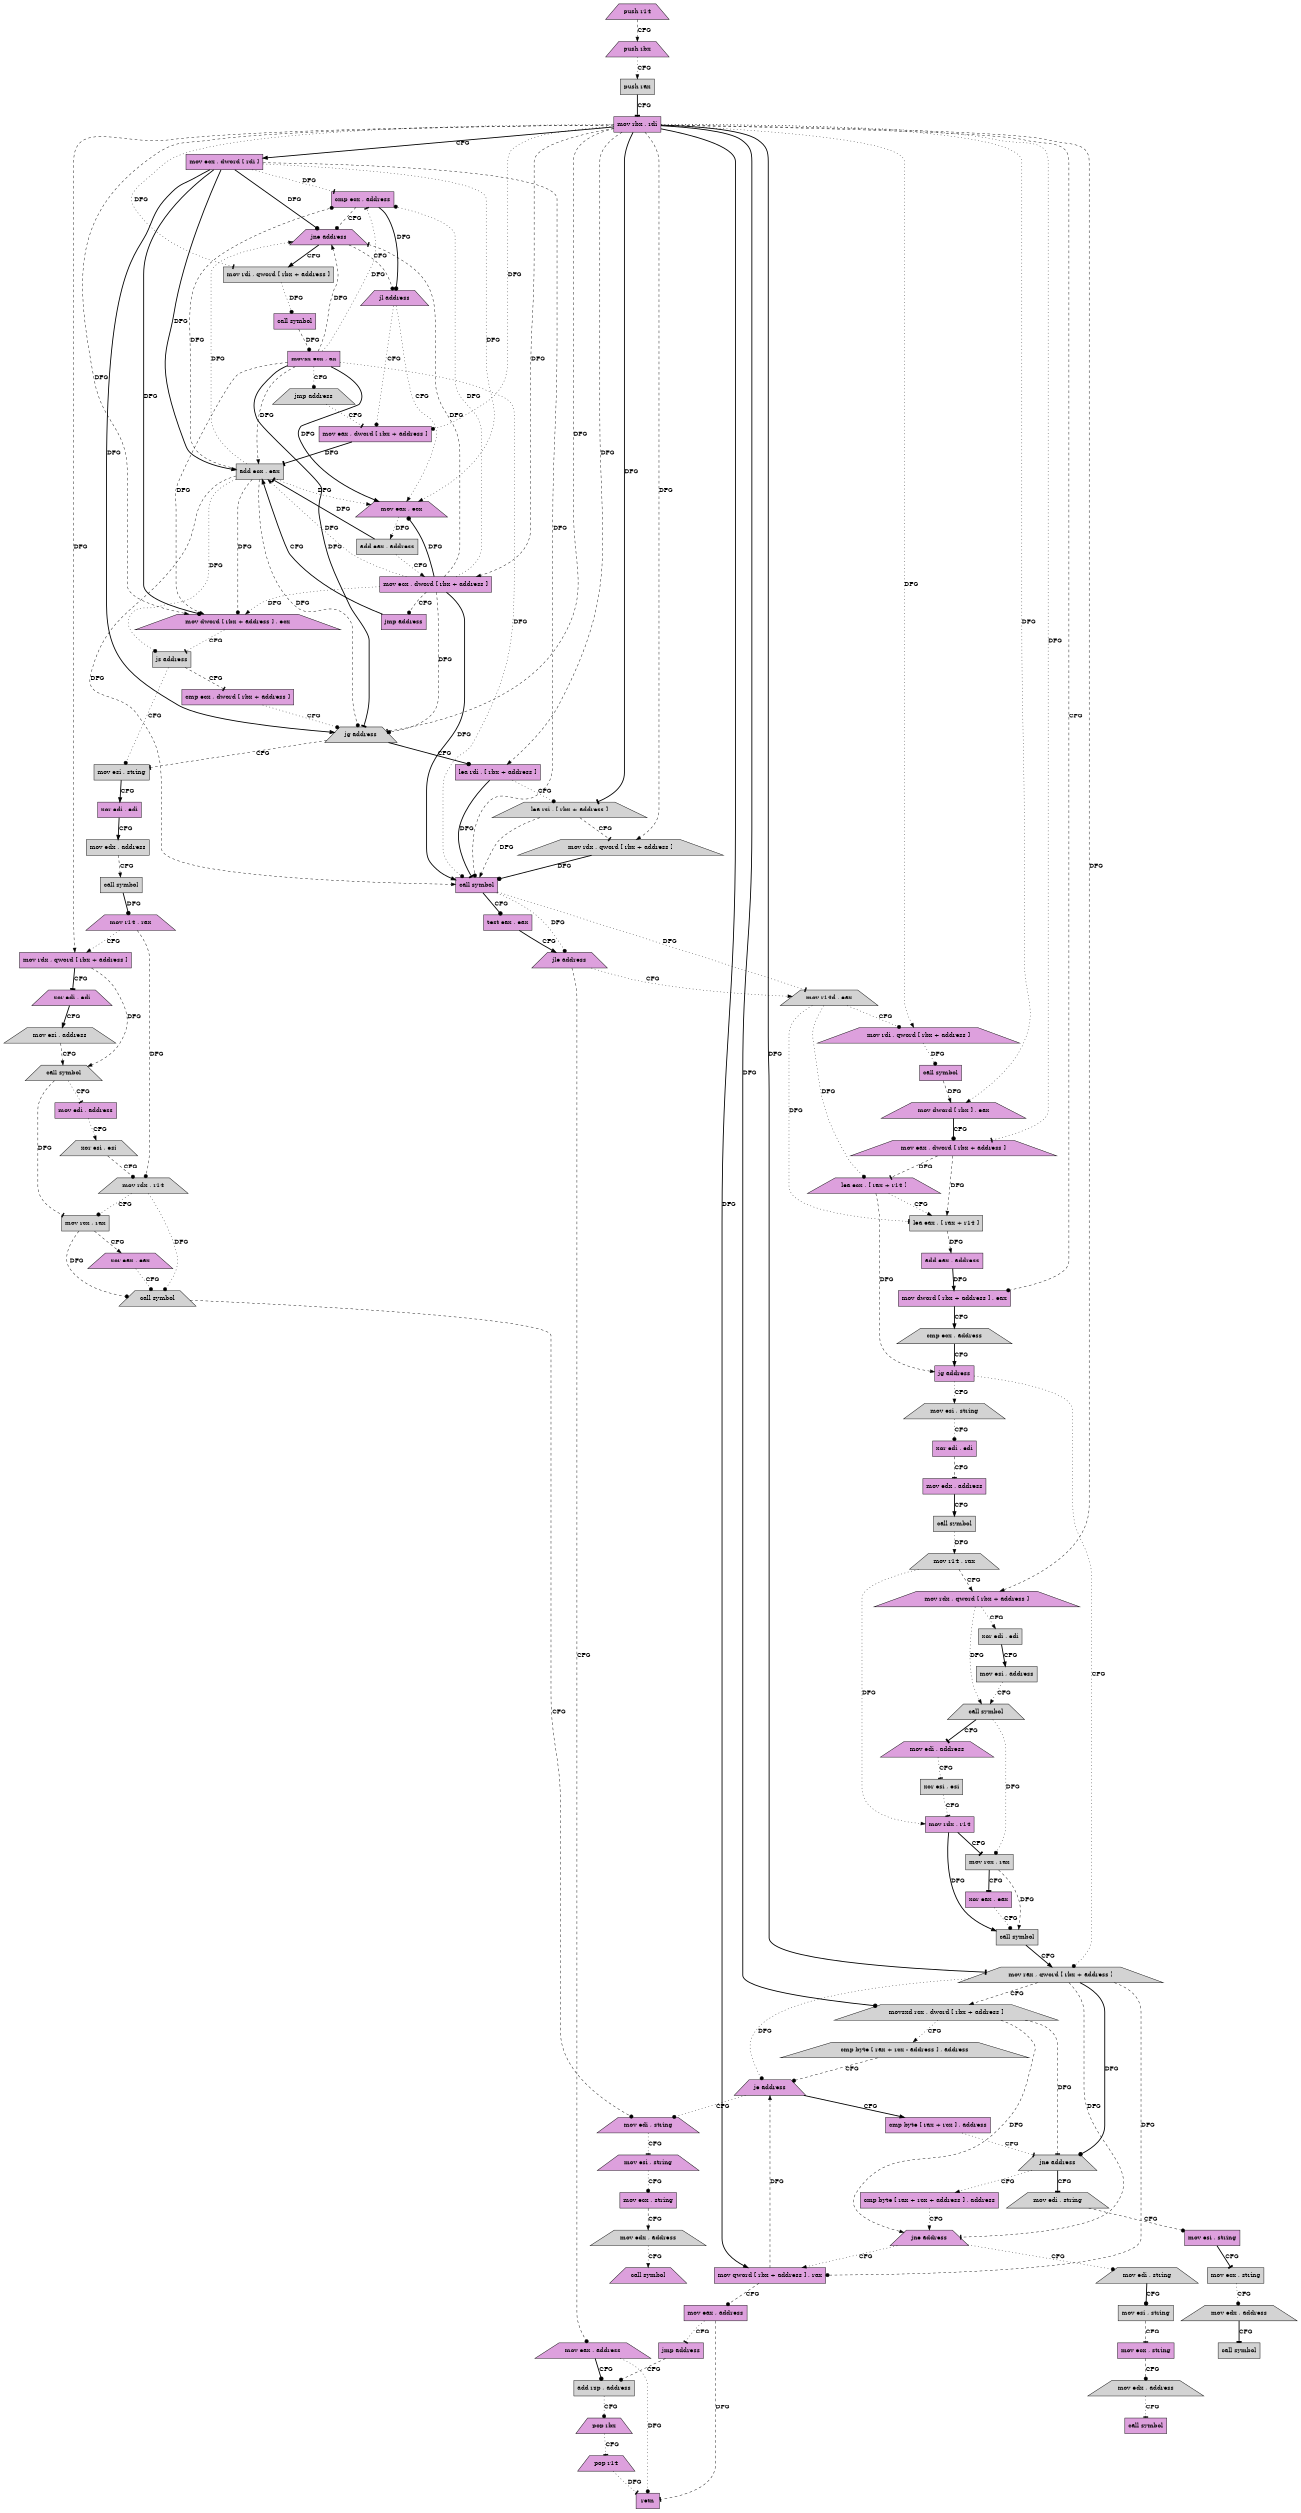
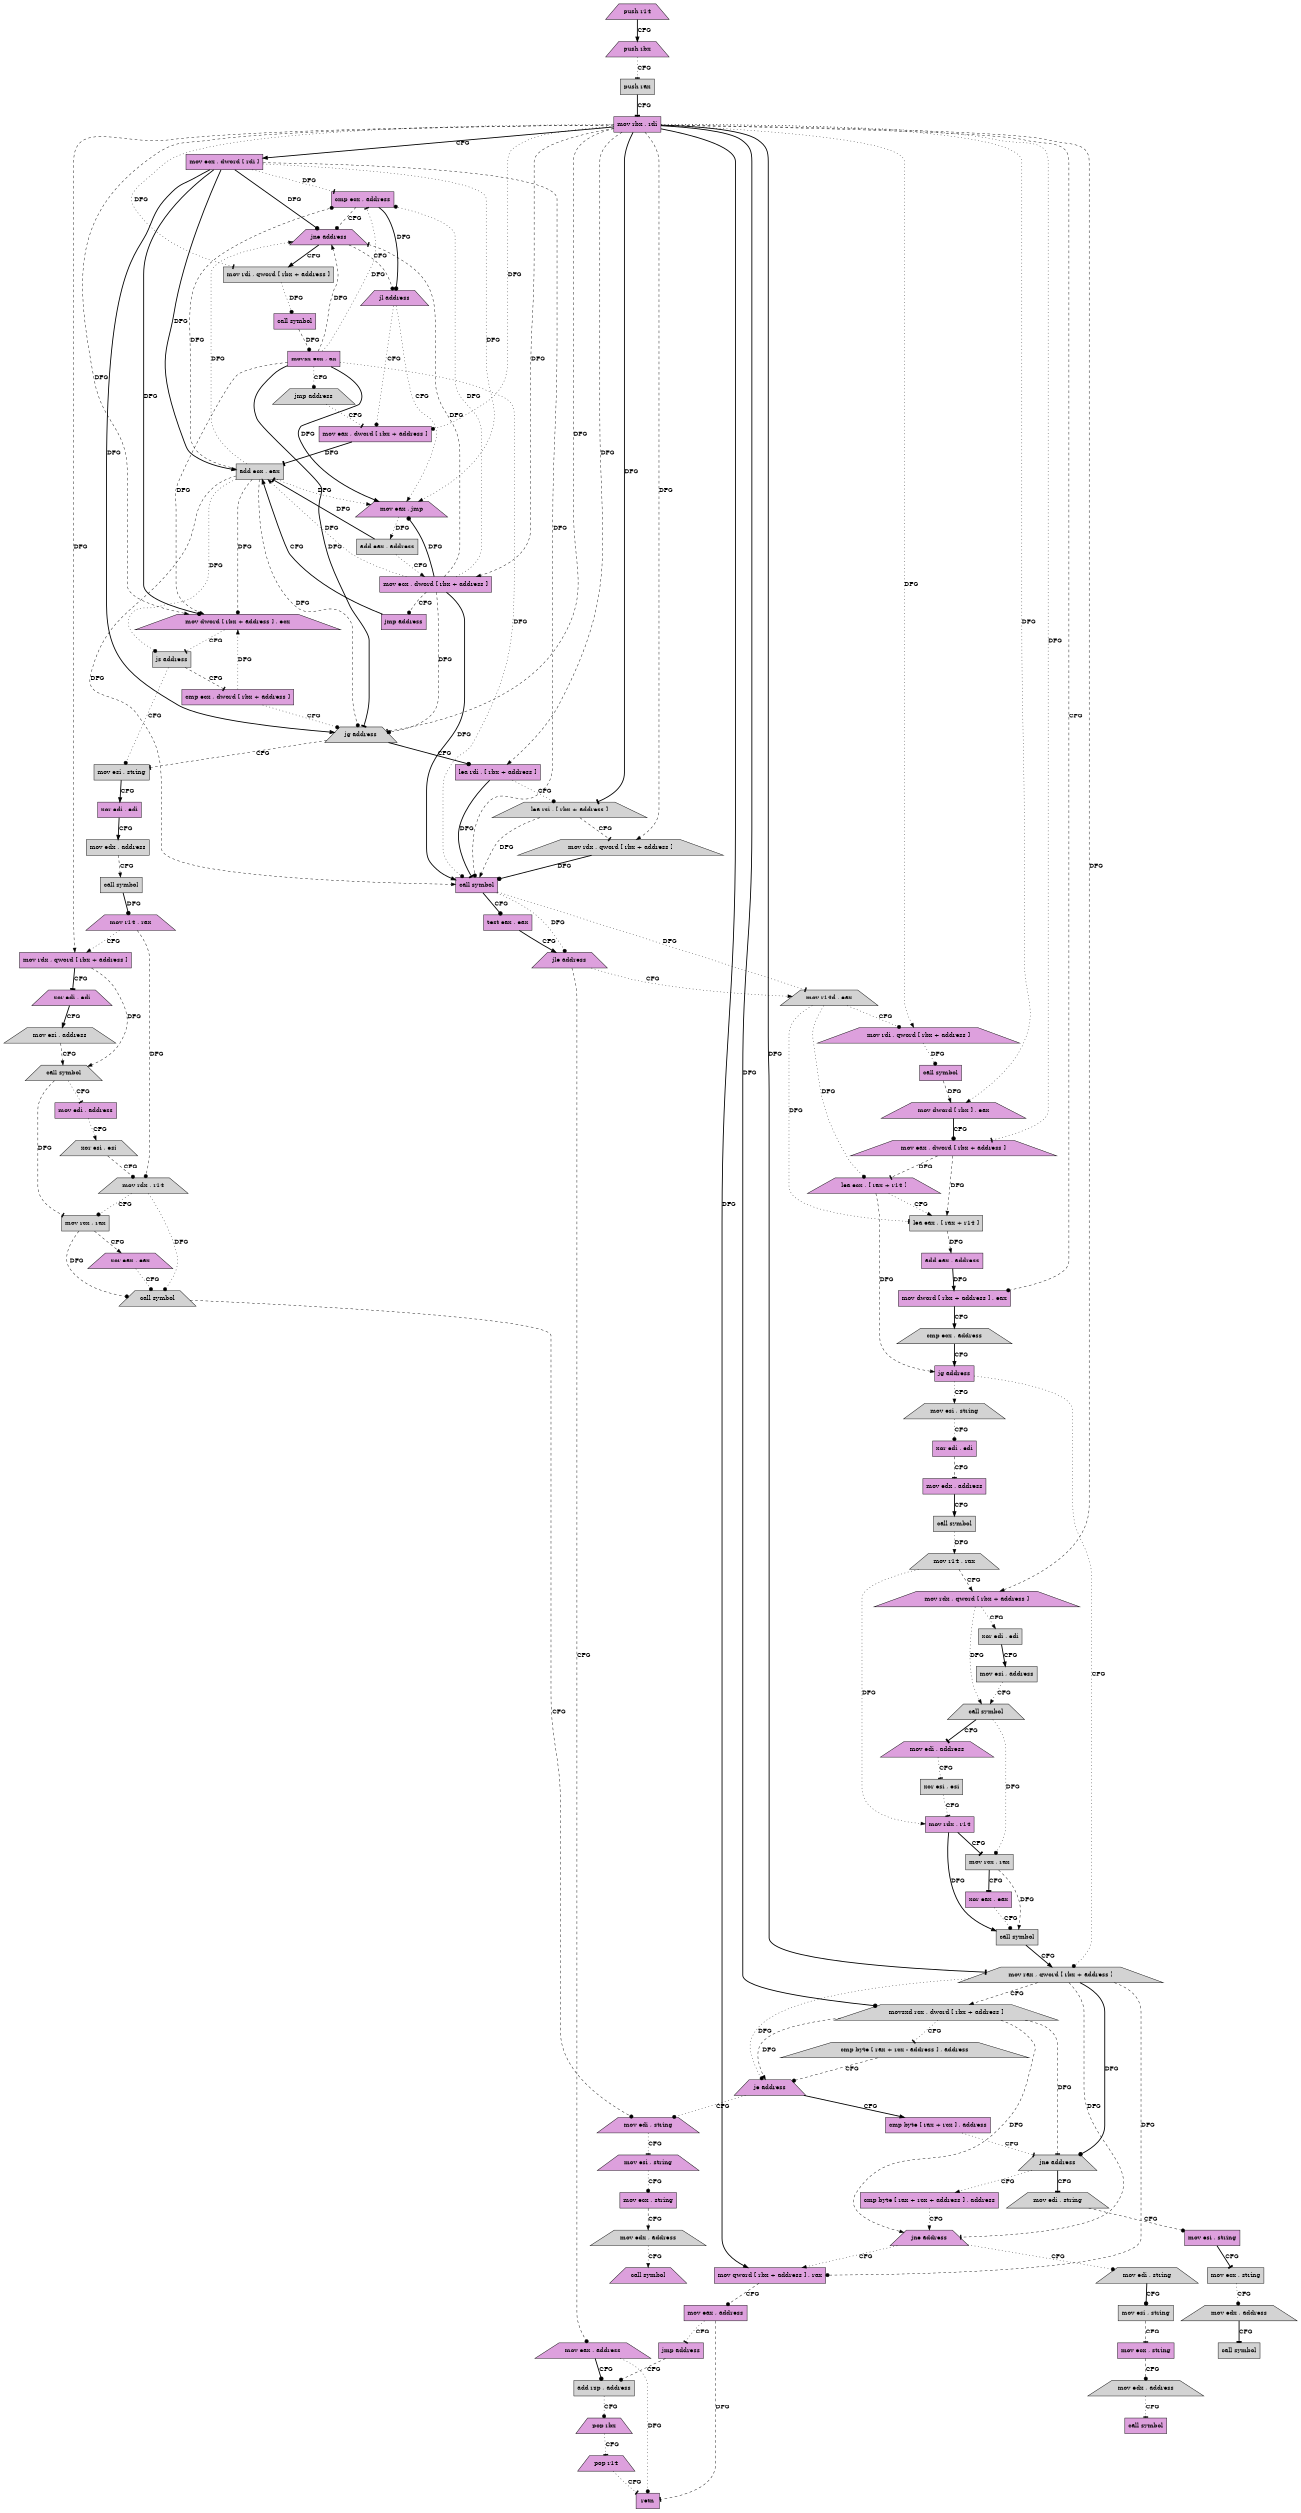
(637, 28) -> (637, 28)
(637, 67) -> (637, 67)
(261, 406) -> none
(402, 509) -> (402, 509)
(312, 592) -> (238, 662)
(927, 2030) -> (927, 2030)
(770, 2184) -> (783, 2030)
(635, 2482) -> (635, 2482)
